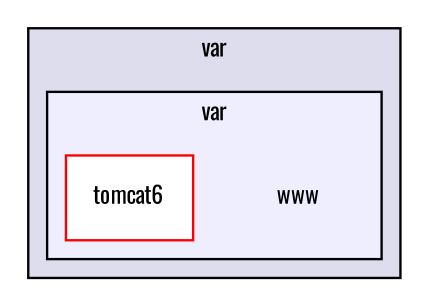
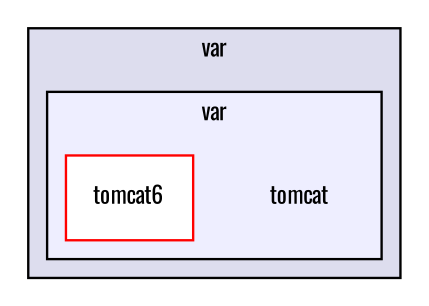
(299, 198) -> (299, 198)
